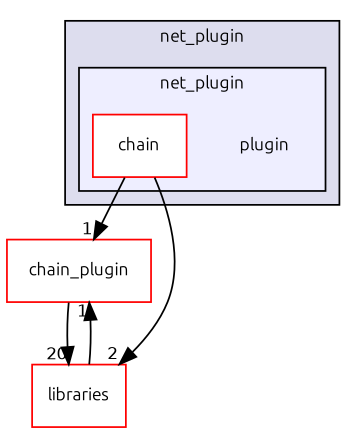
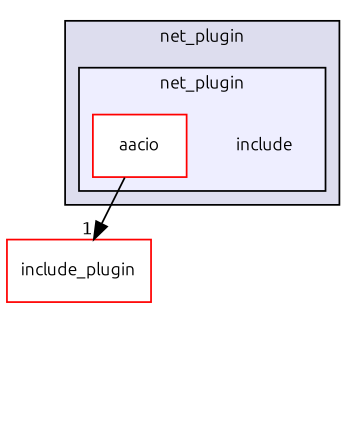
(140, 146) -> (140, 146)
(265, 146) -> (265, 146)
(79, 271) -> (79, 271)
(79, 396) -> none
